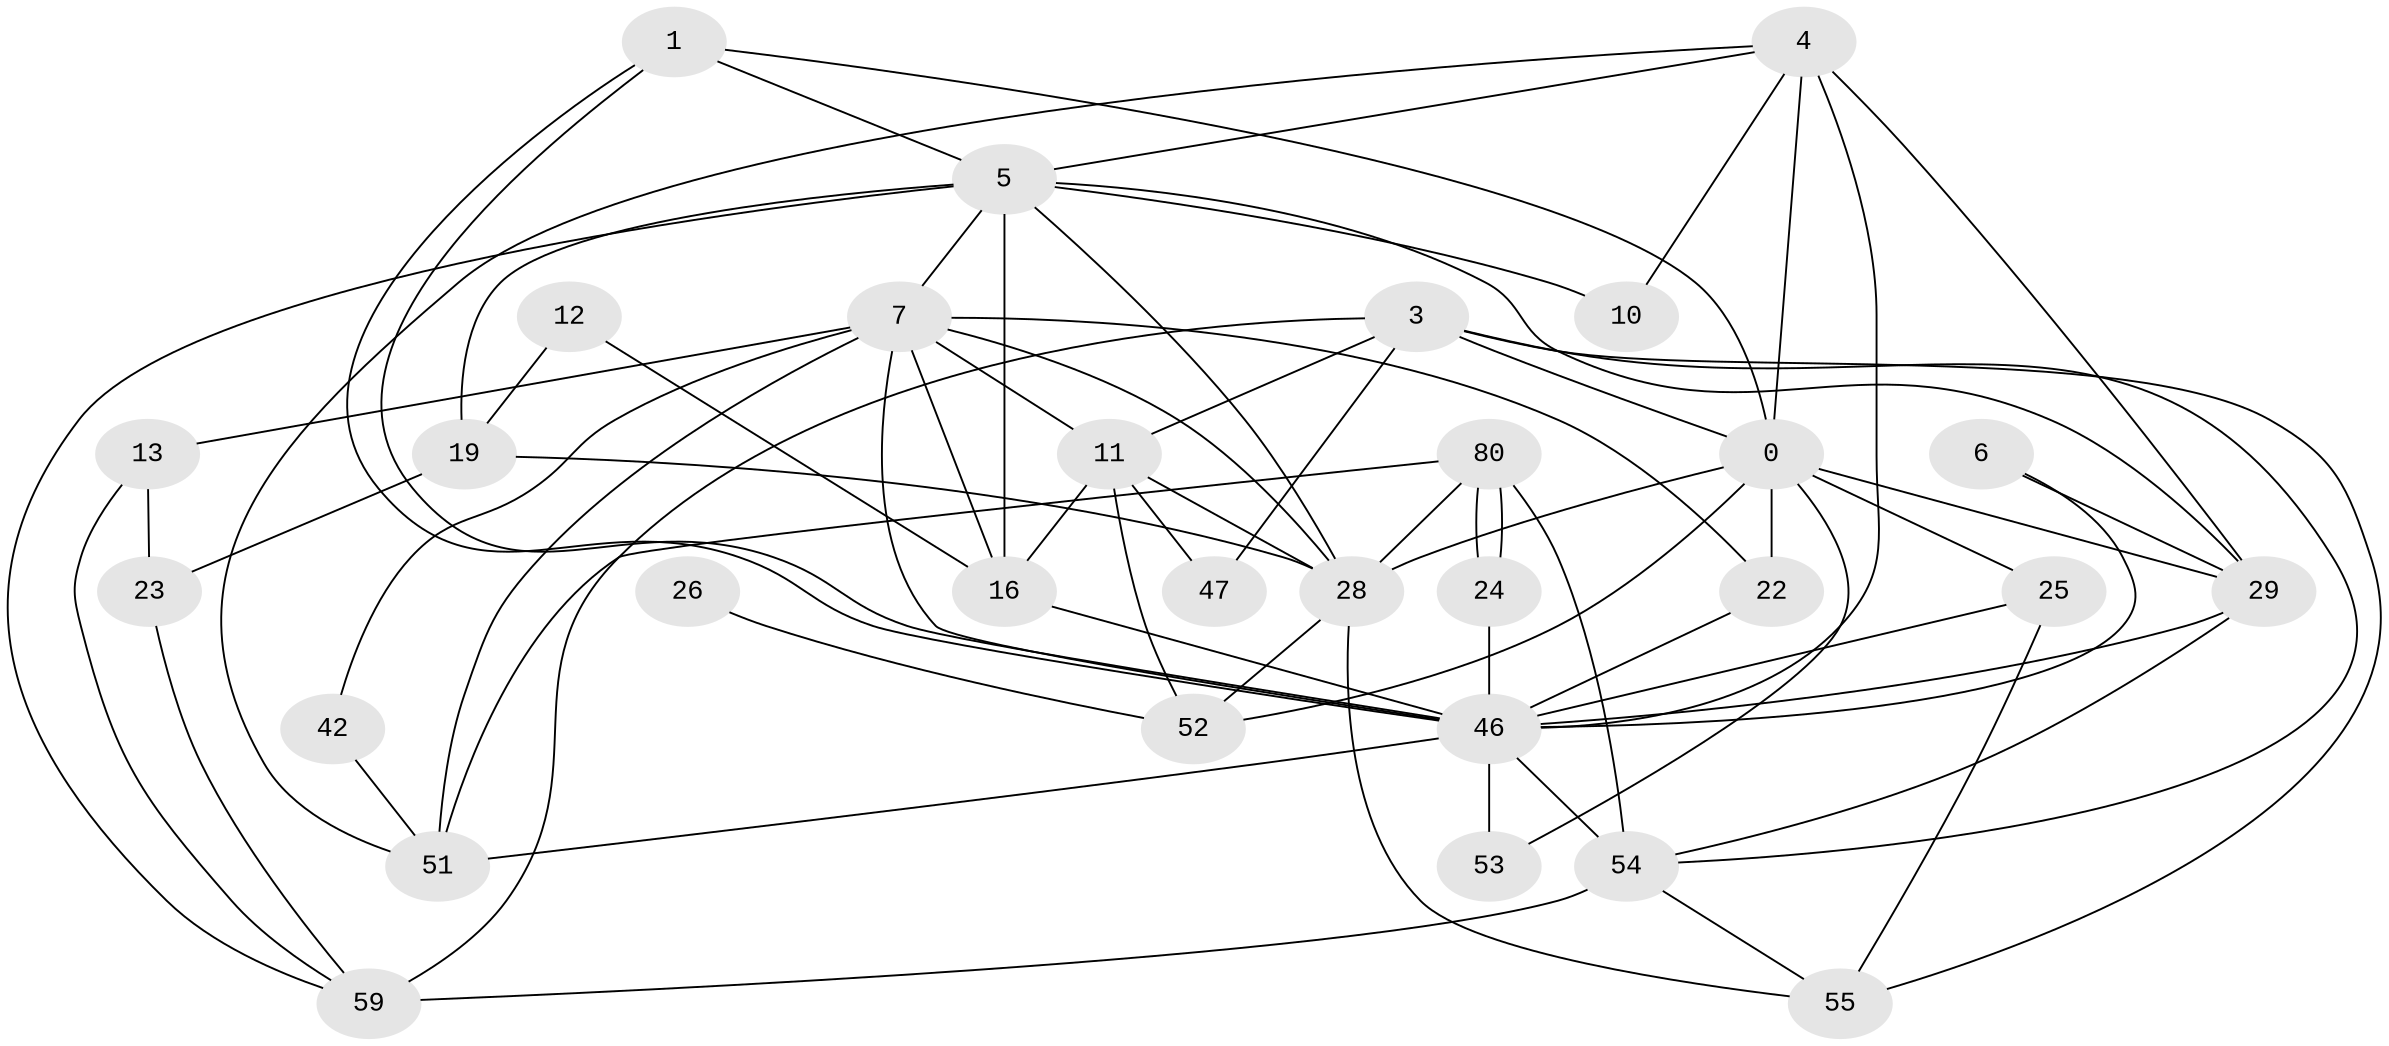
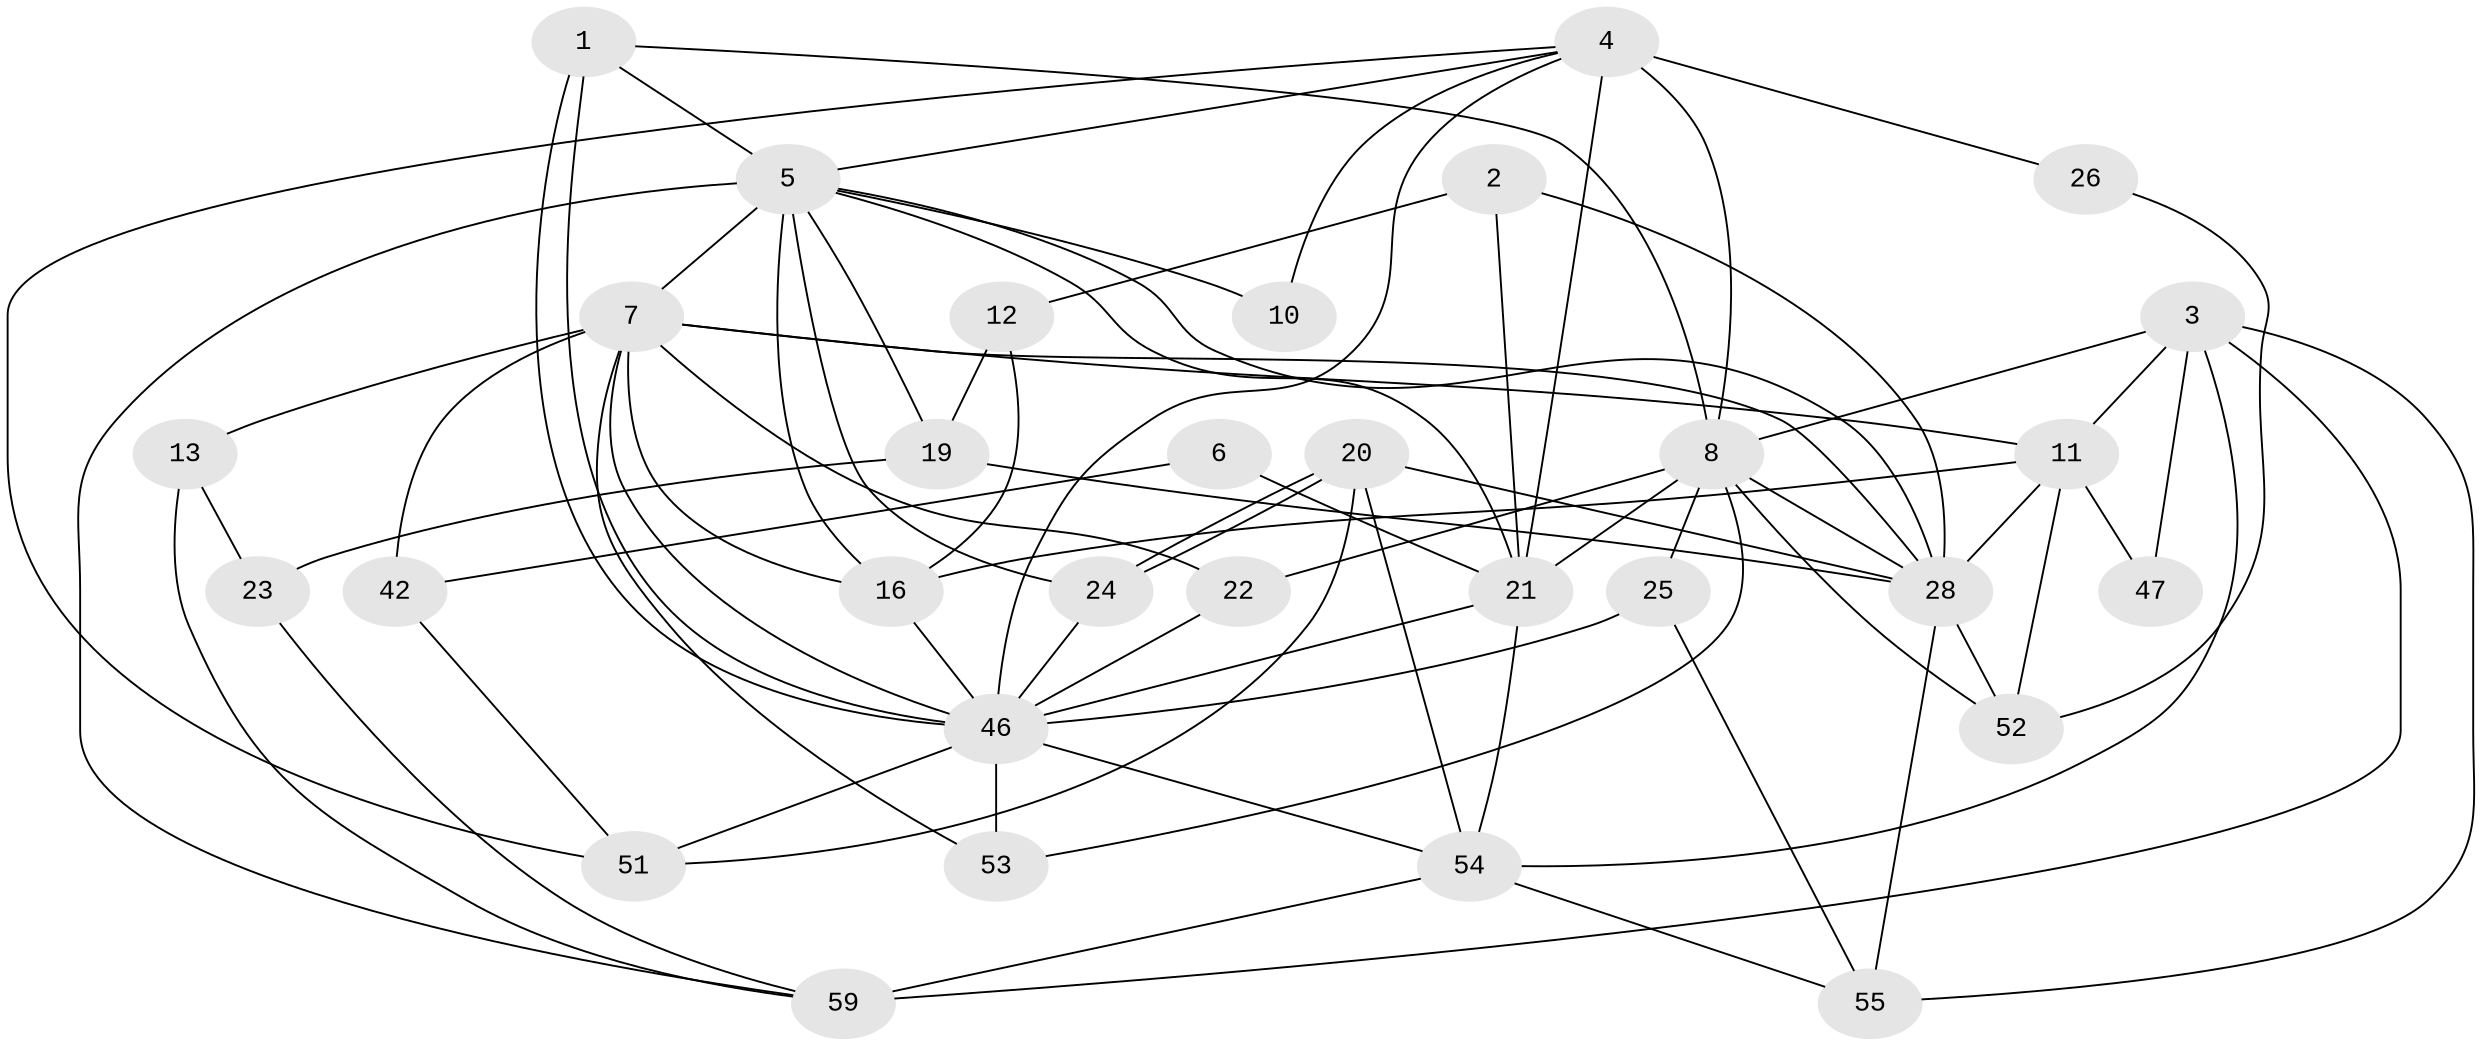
none -> (1846, 111)
none -> (1494, 179)
none -> (845, 443)
(1489, 454) -> (1357, 454)
(1772, 454) -> (1712, 454)
(573, 526) -> (659, 612)
(2264, 592) -> (1521, 592)
(1941, 696) -> (807, 523)
